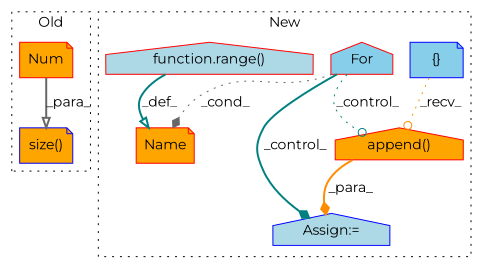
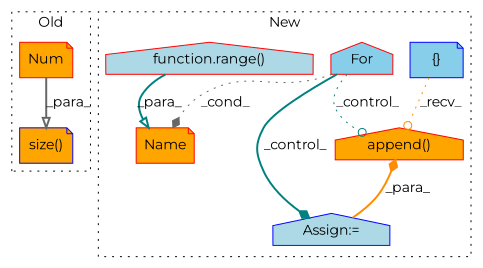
(160, 103) -> (160, 103)
(331, 177) -> (376, 198)
